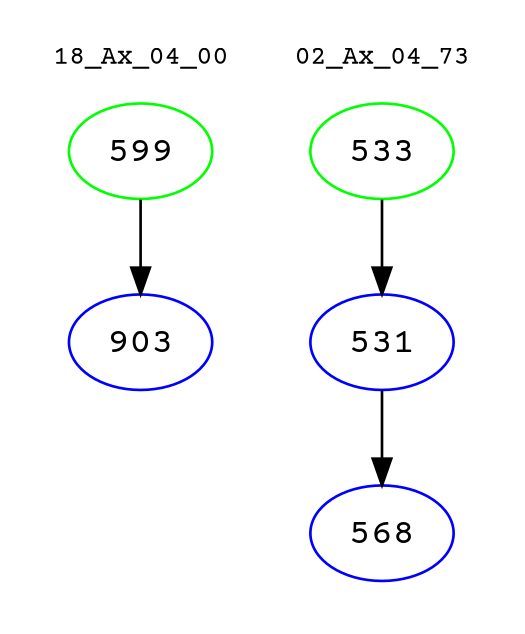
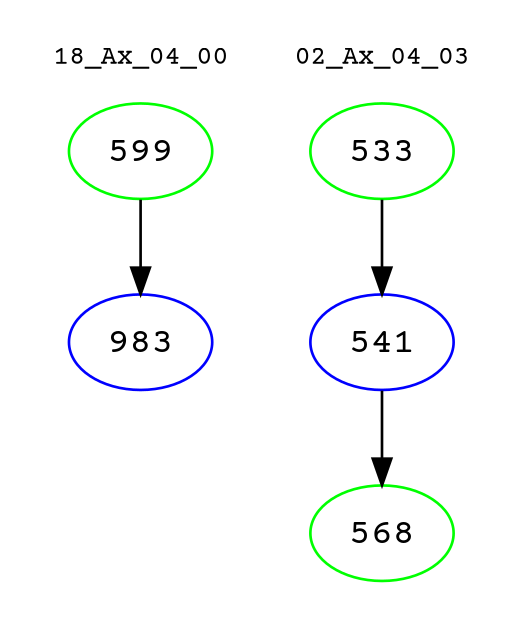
(383, 57) -> (383, 57)
(141, 342) -> (141, 342)
(382, 342) -> (382, 342)
(382, 533) -> (382, 533)
